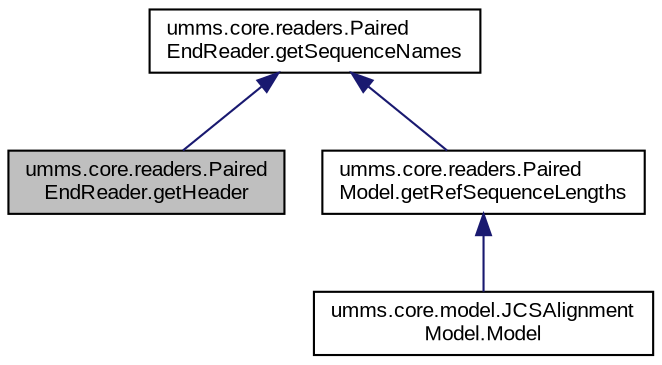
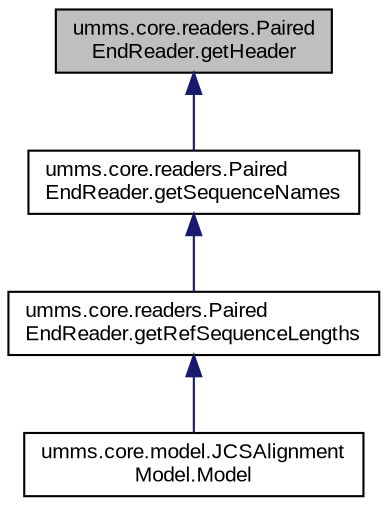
(222, 119) -> (194, 123)
(484, 182) -> (194, 323)
